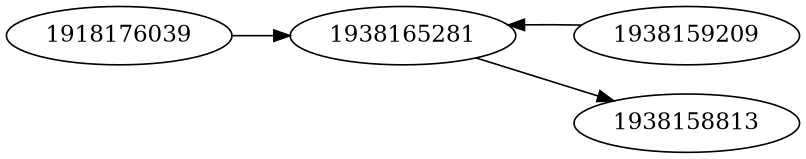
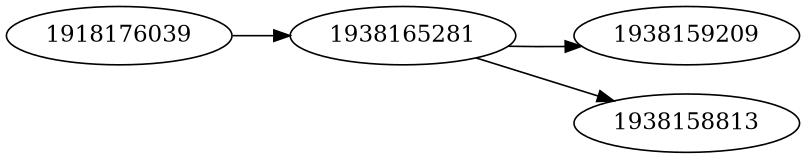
(553, 25) -> (537, 47)
